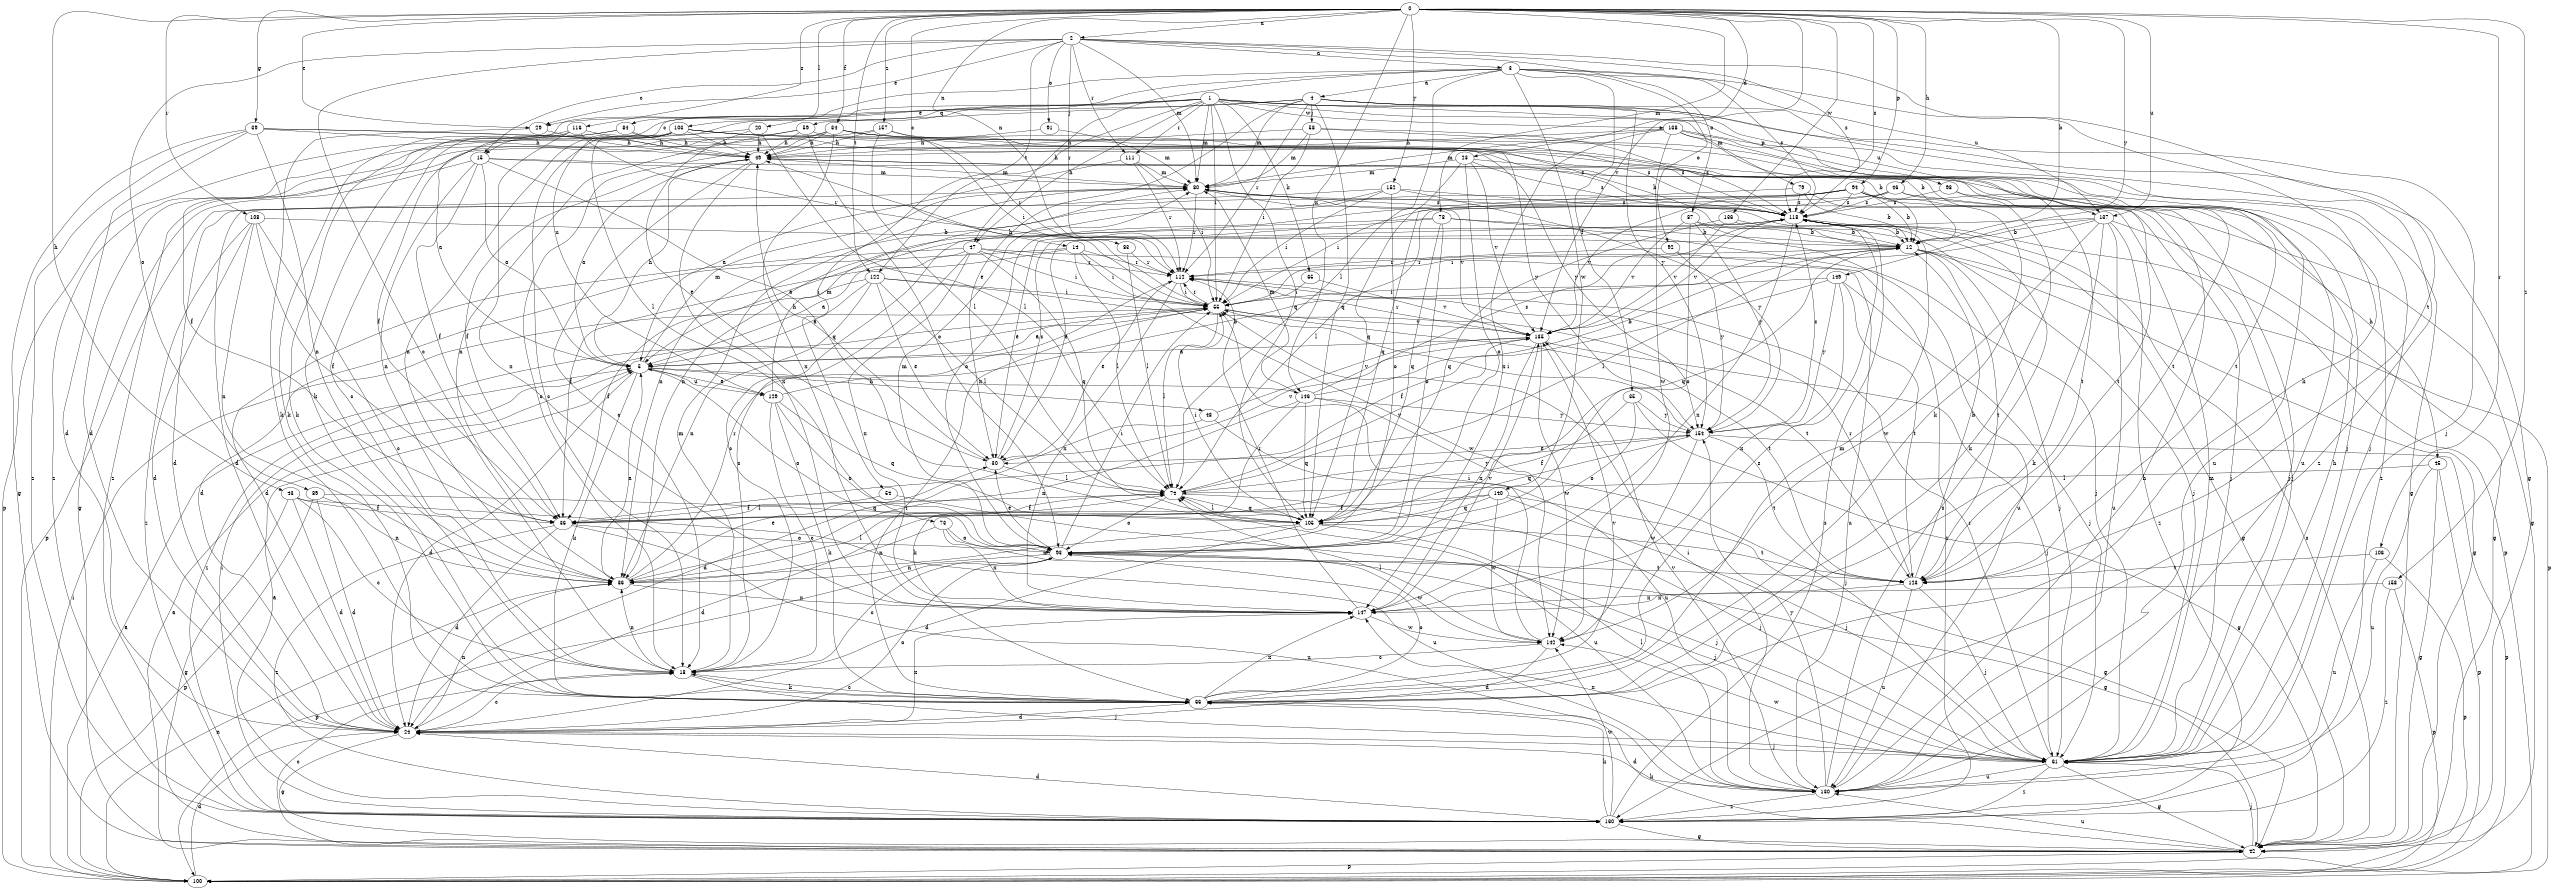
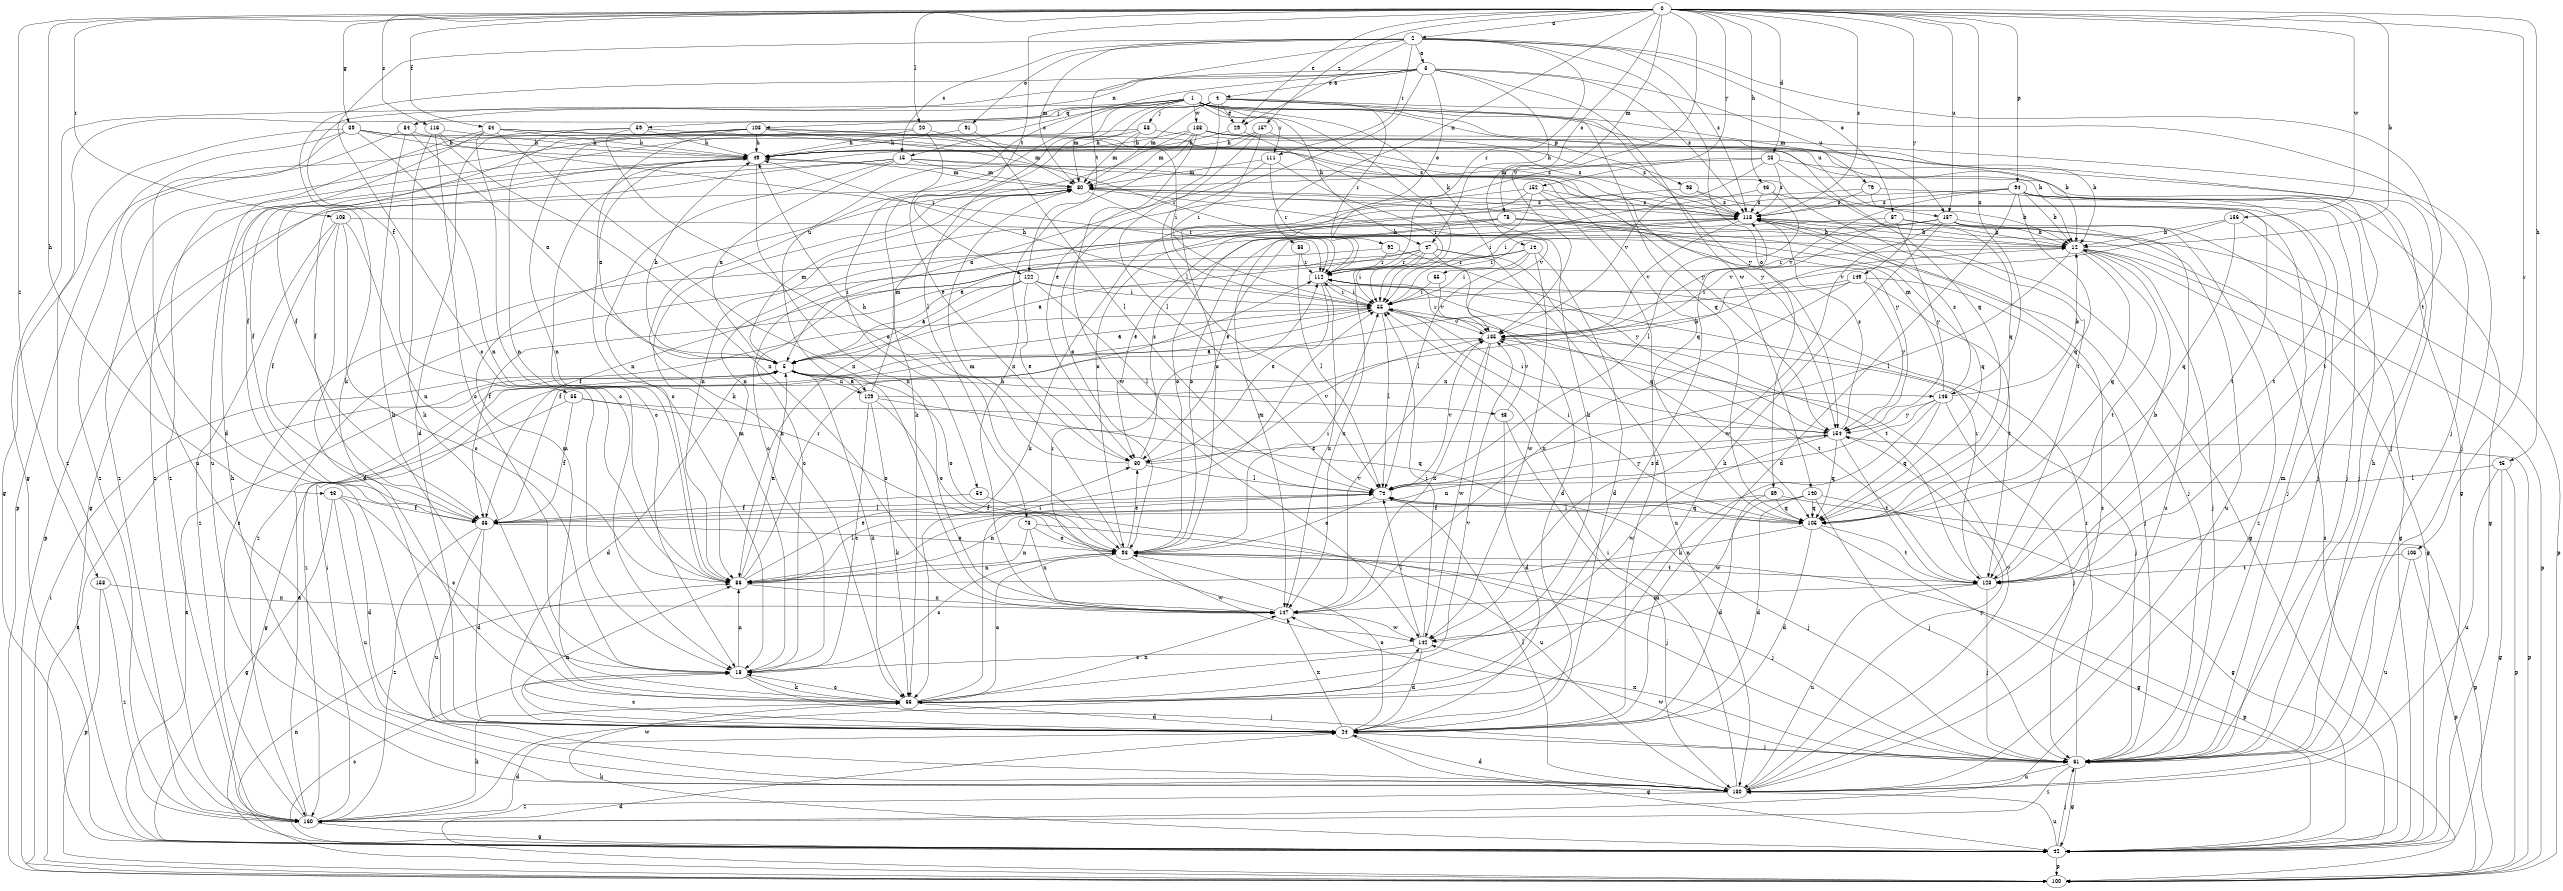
(2210, 216) -> (2326, 13)
